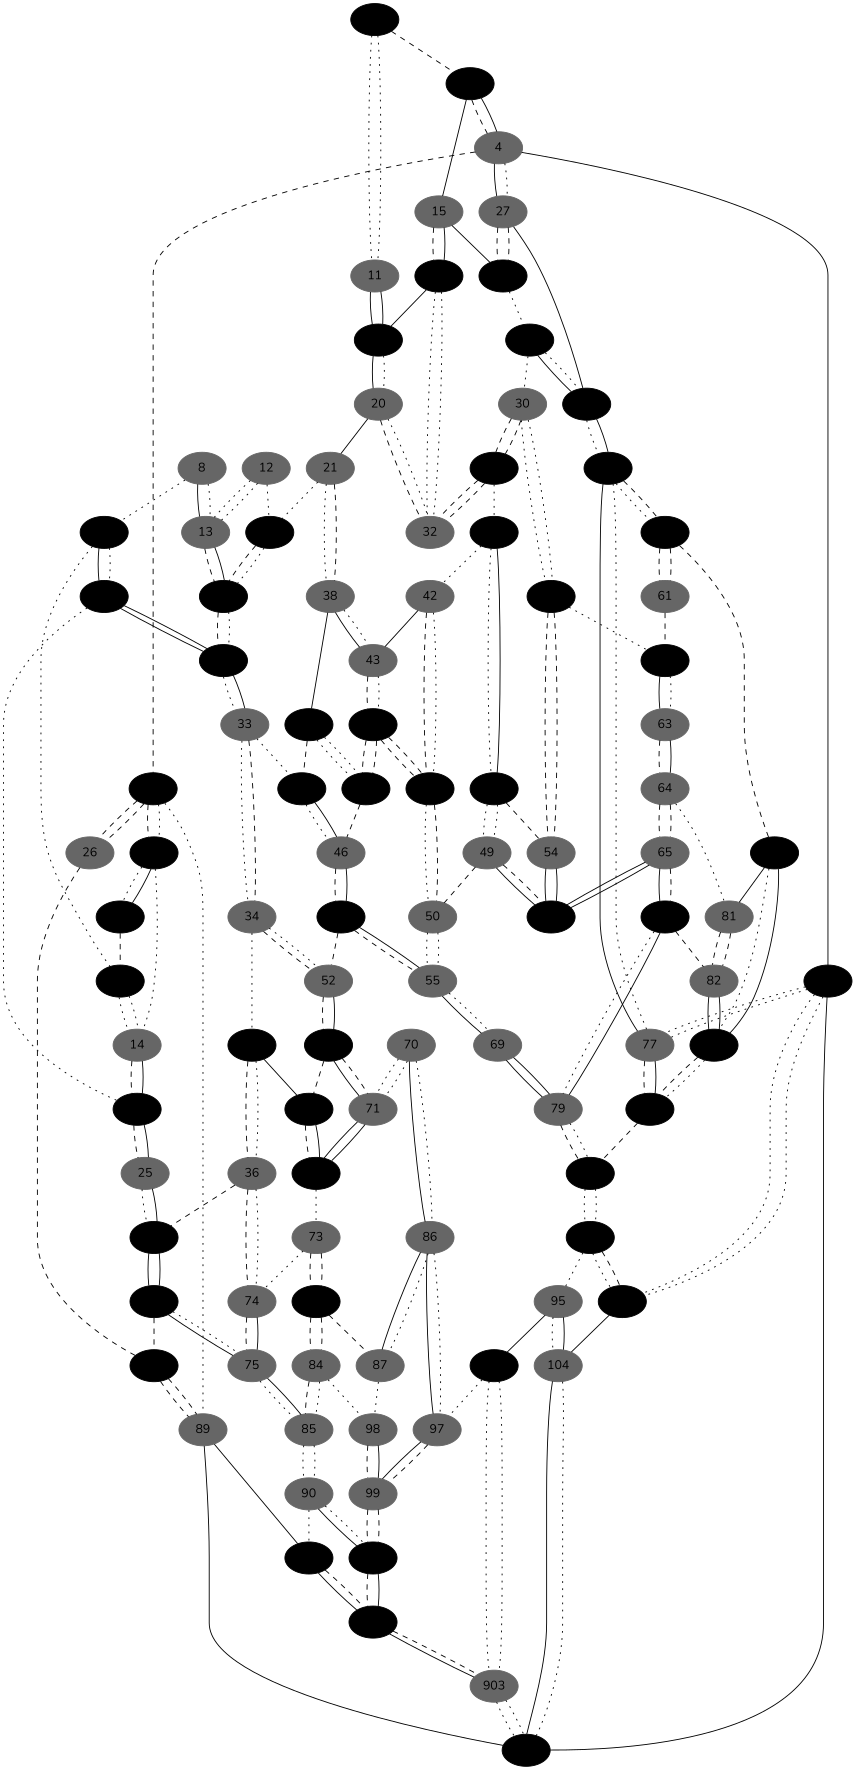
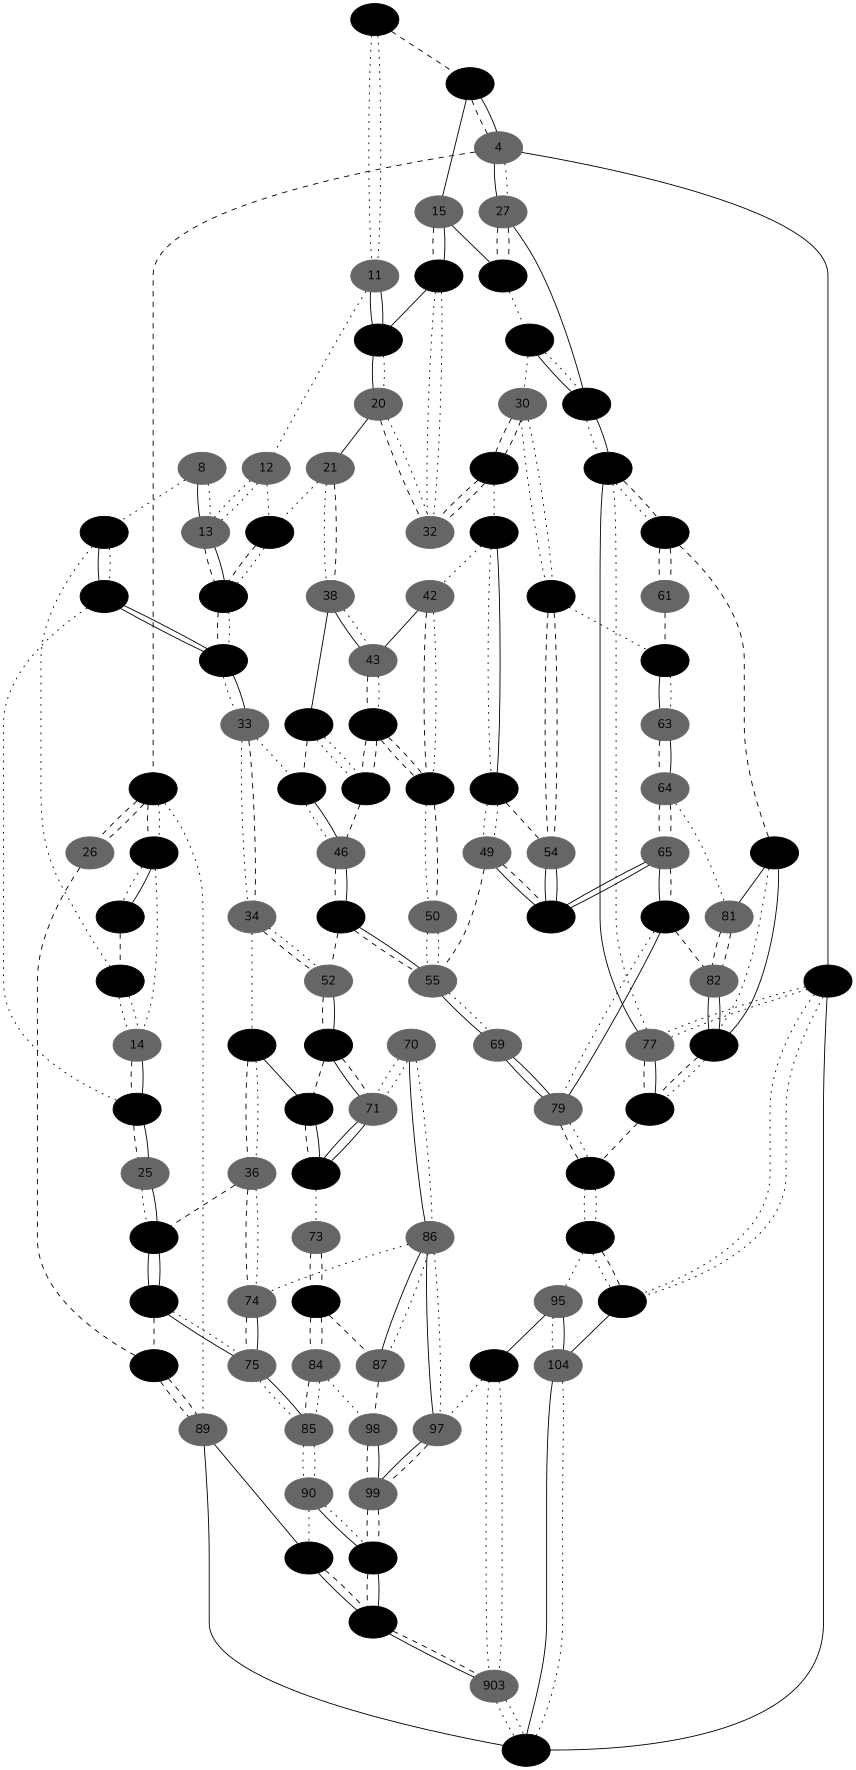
none -> (319, 372)
(460, 885) -> (470, 920)
(284, 1269) -> (339, 1266)
(377, 1398) -> (377, 1398)
